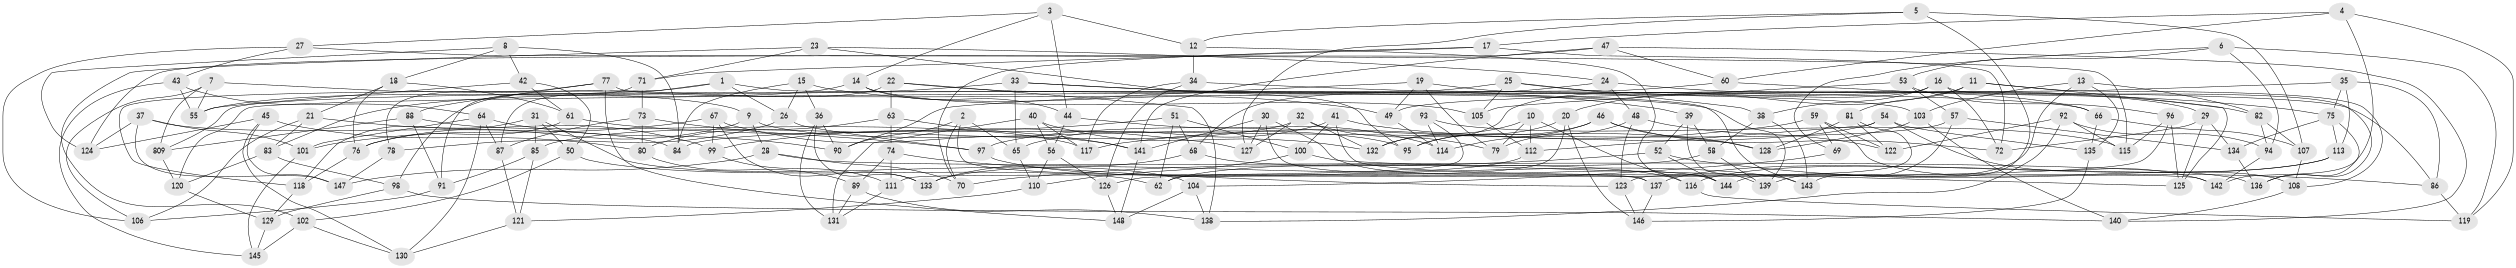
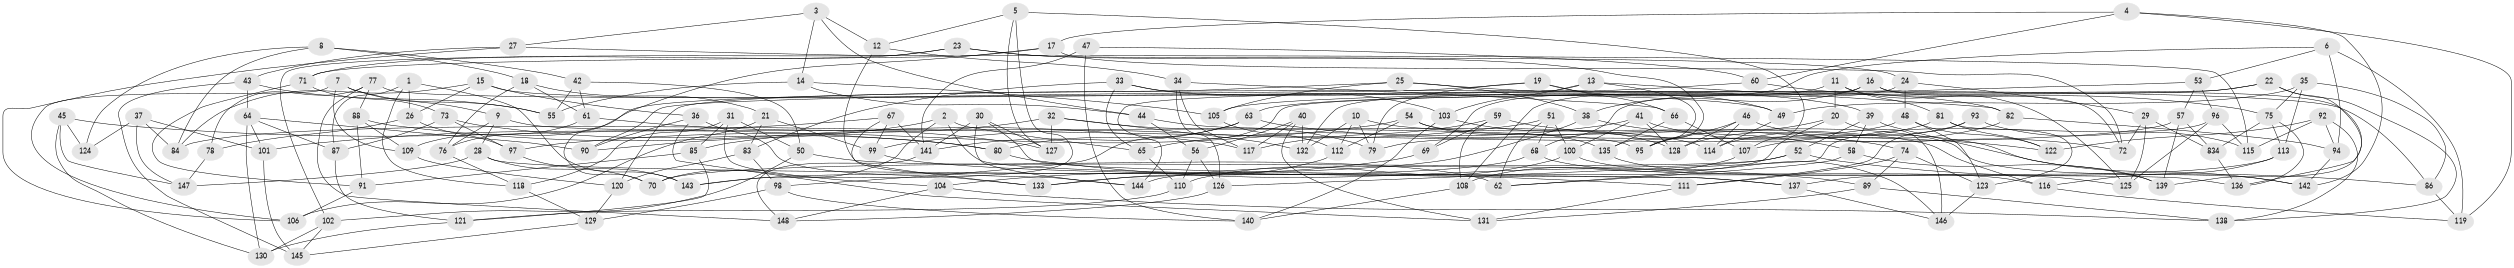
(826, 56) -> none
(159, 152) -> (408, 152)
(2234, 152) -> (2213, 152)
